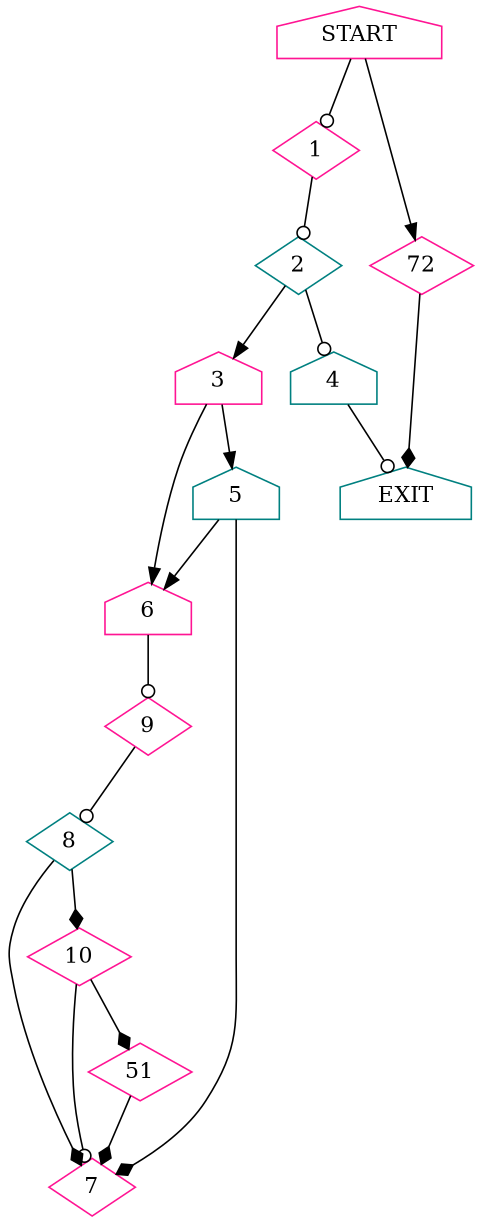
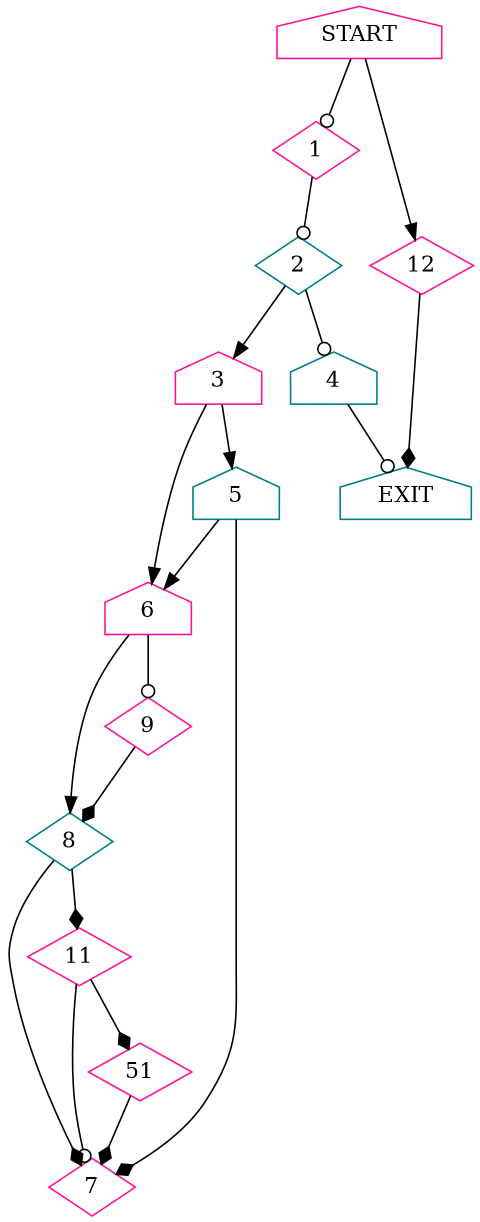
(422, 266) -> (422, 266)
none -> (86, 711)
(113, 779) -> (113, 779)
(79, 957) -> (79, 957)
